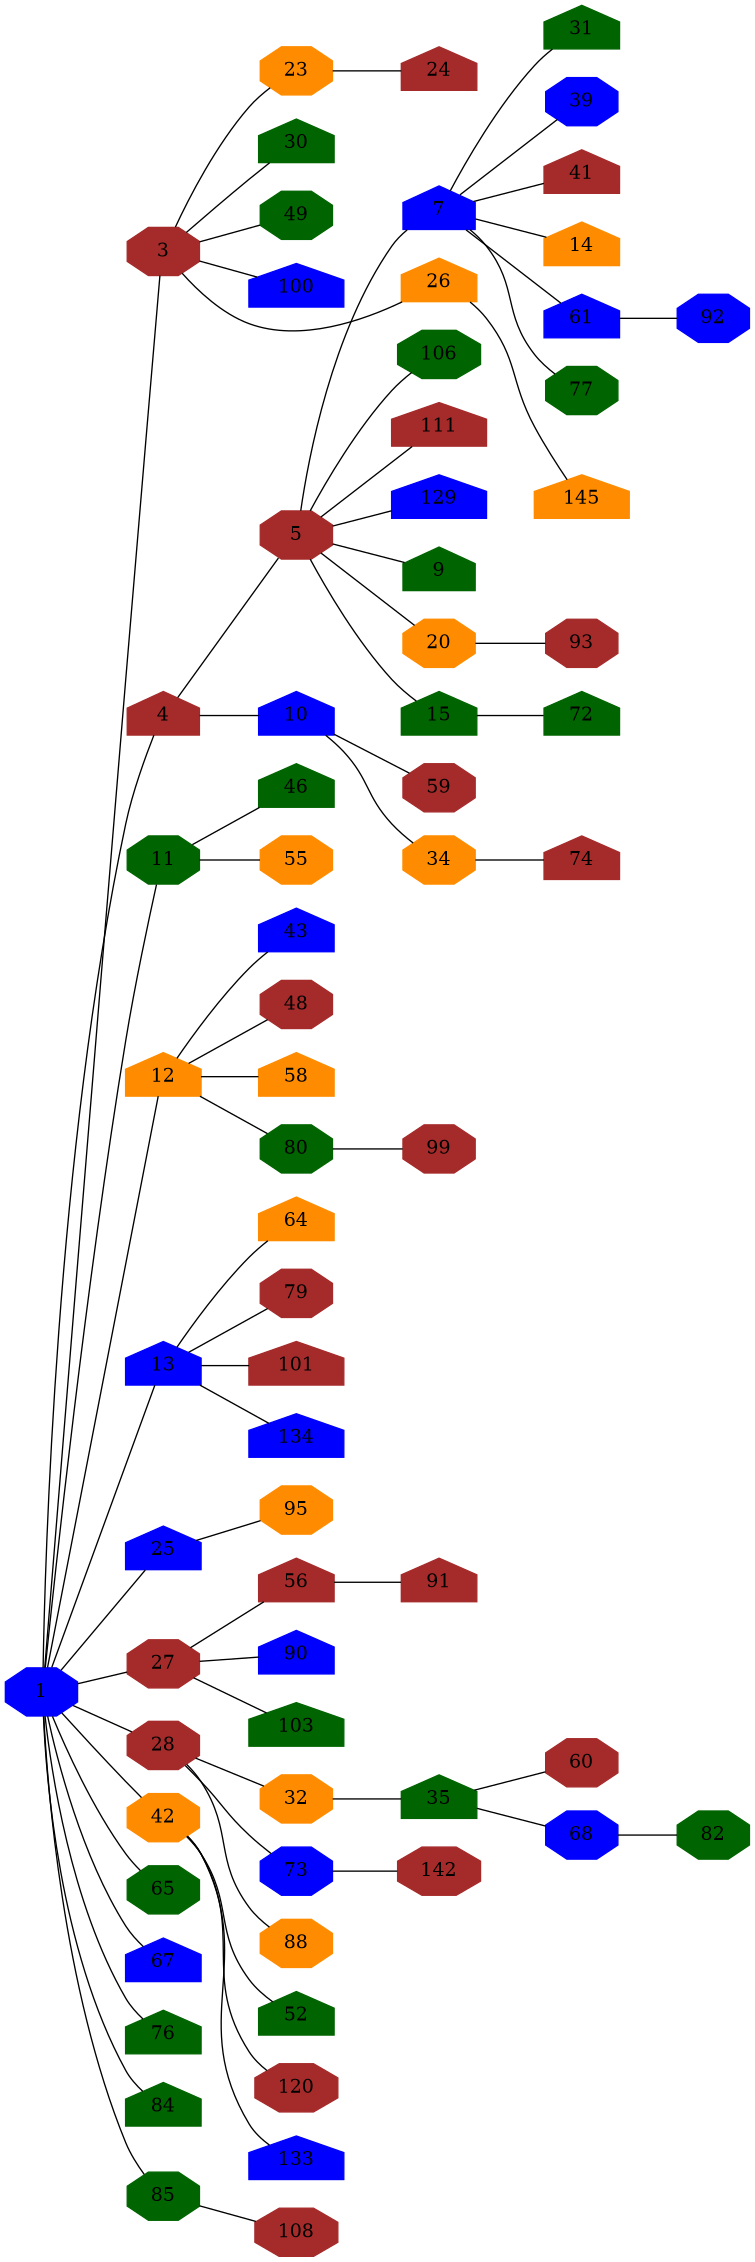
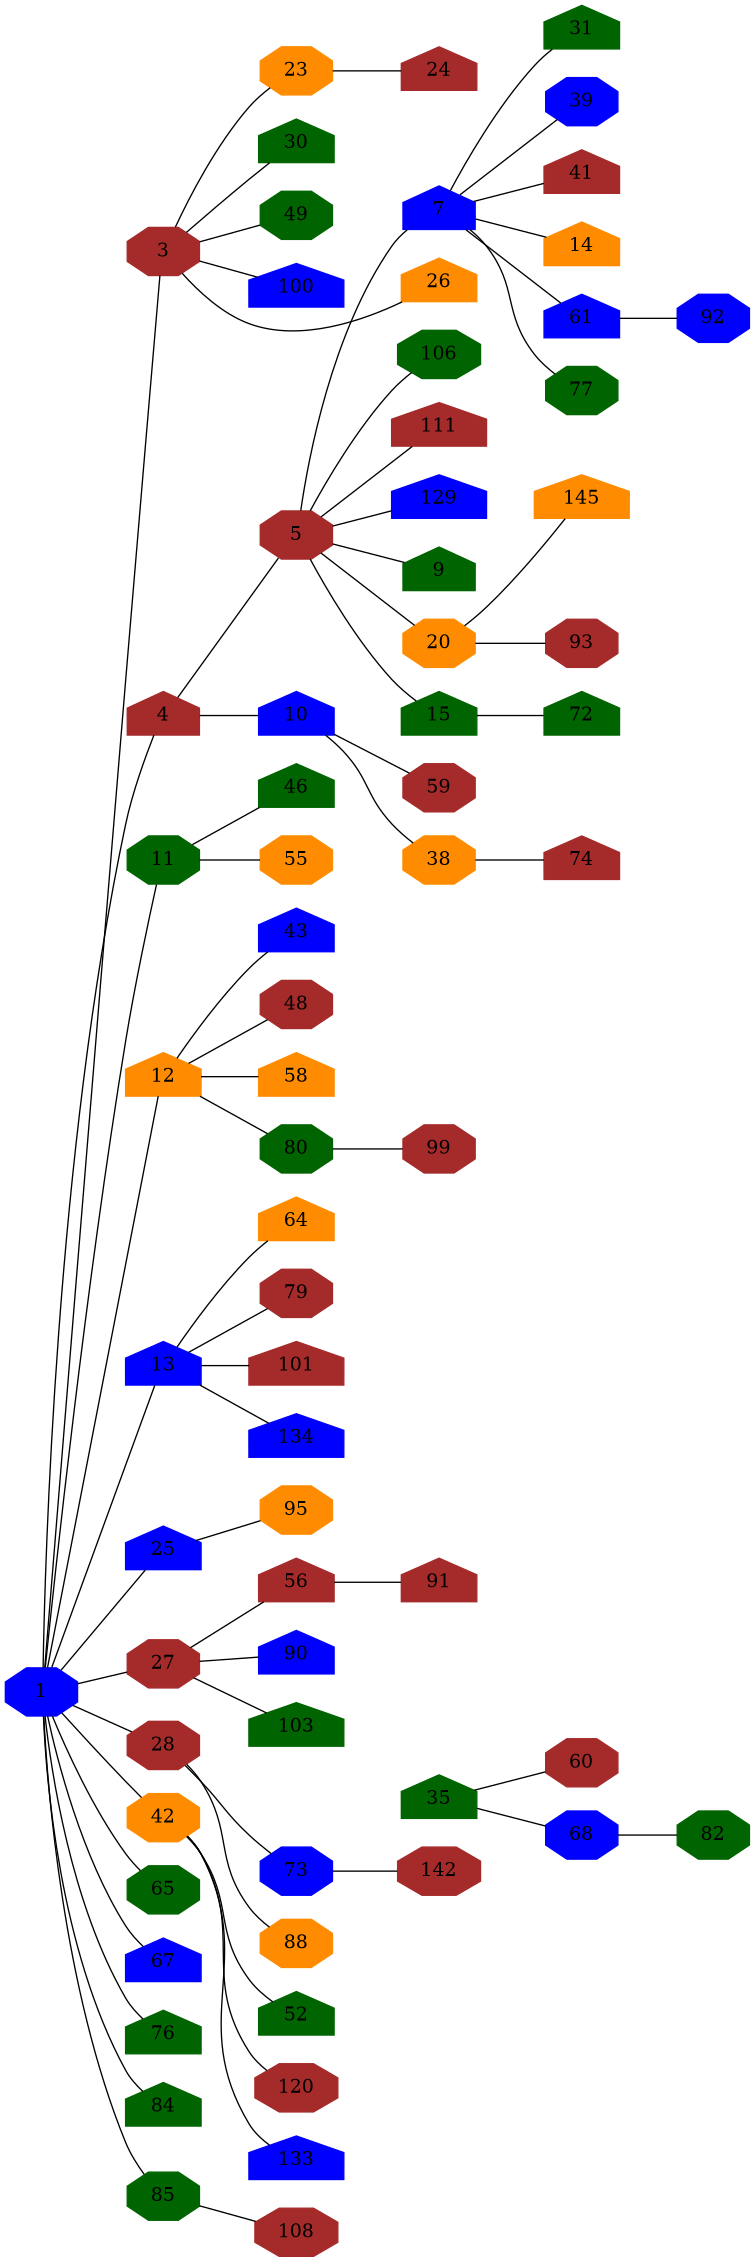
(519, 390) -> (518, 575)
(439, 860) -> (439, 860)
(296, 1799) -> none
